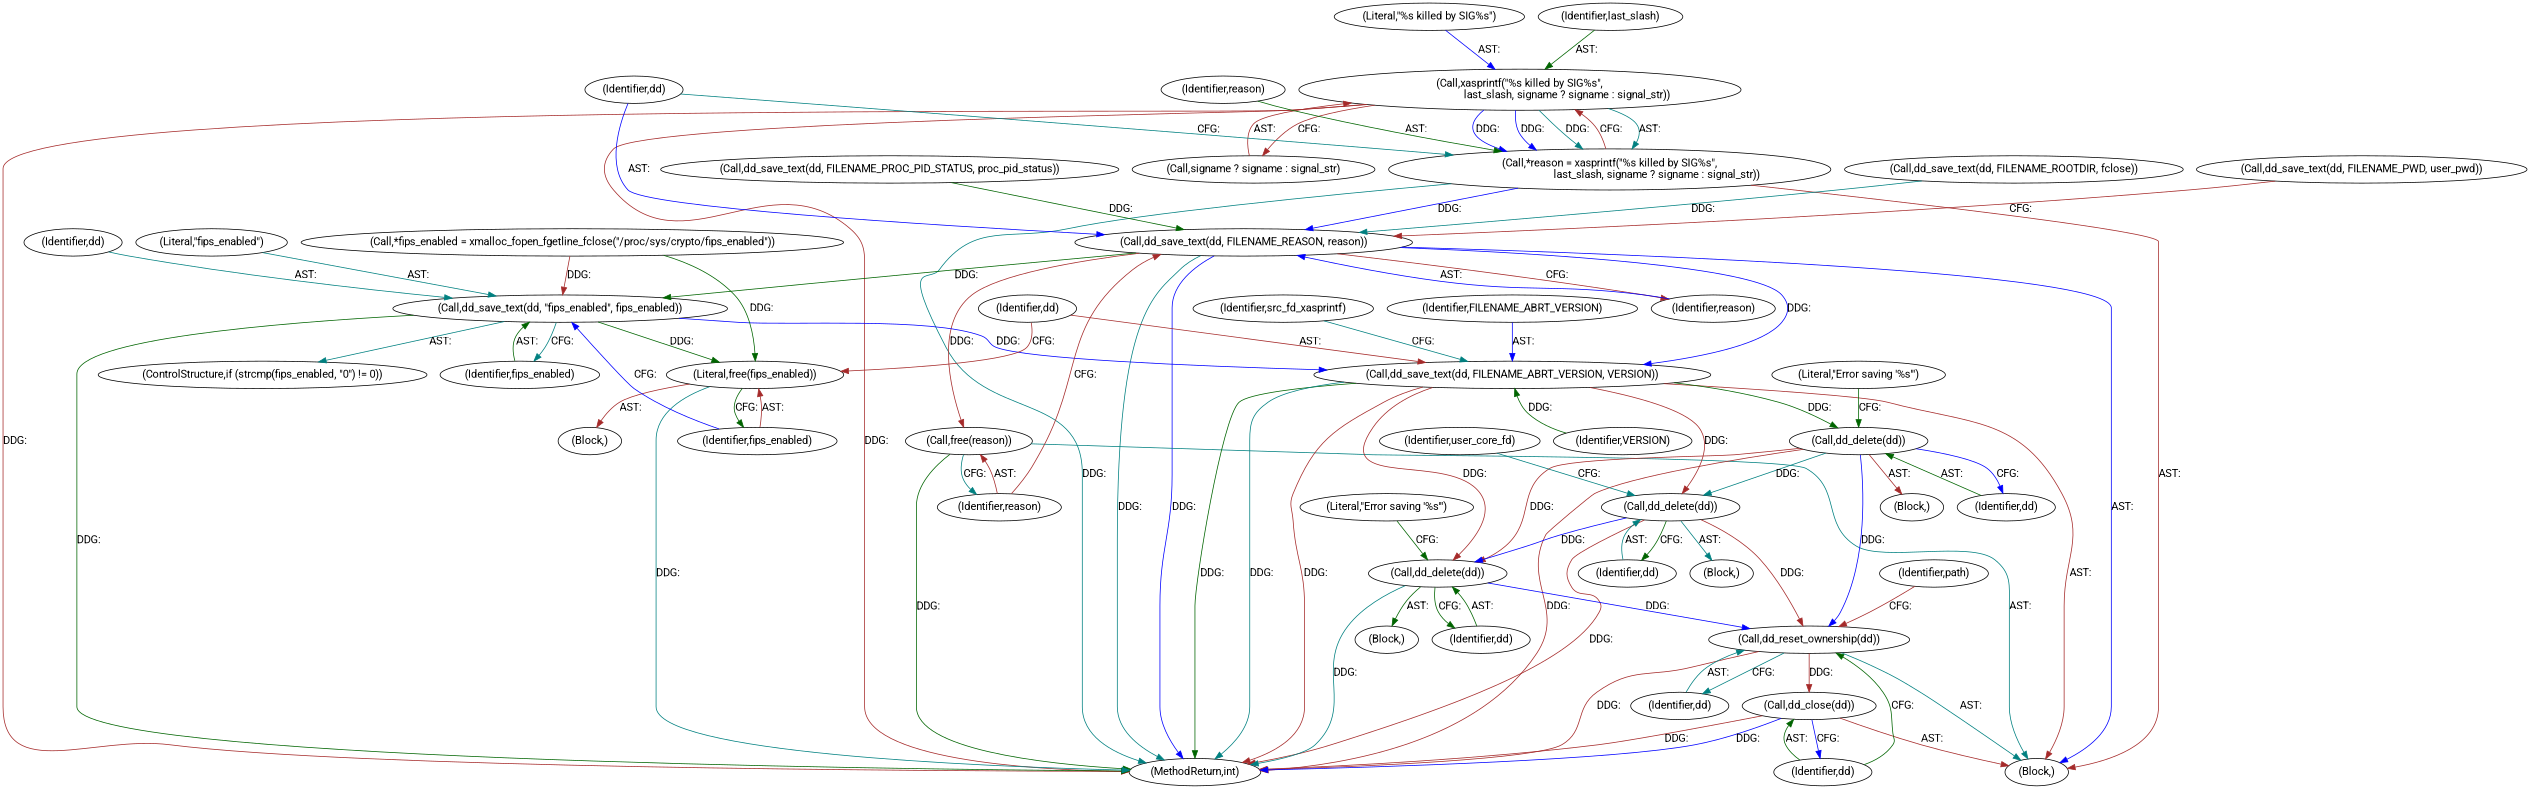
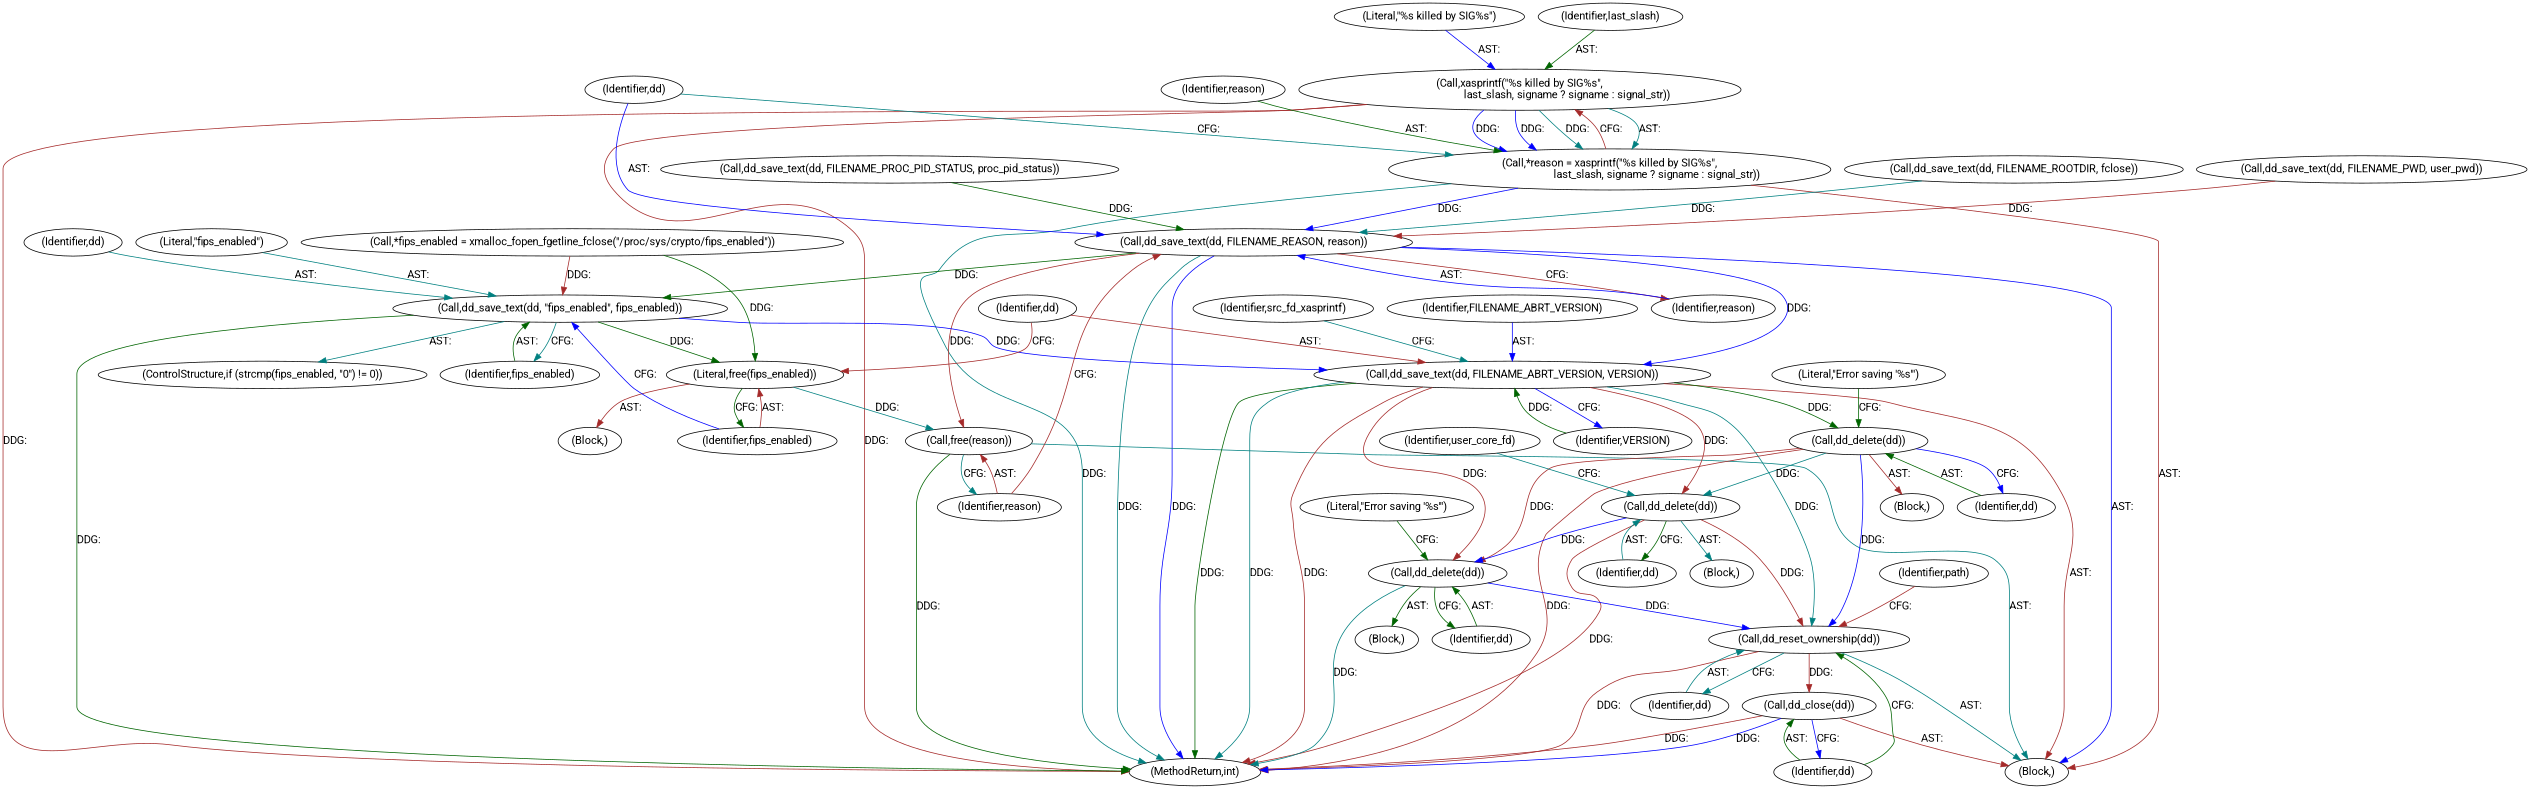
(1254, 169) -> none
(2022, 209) -> (2022, 209)
none -> (1565, 406)
none -> (1749, 443)
(712, 736) -> (860, 407)
